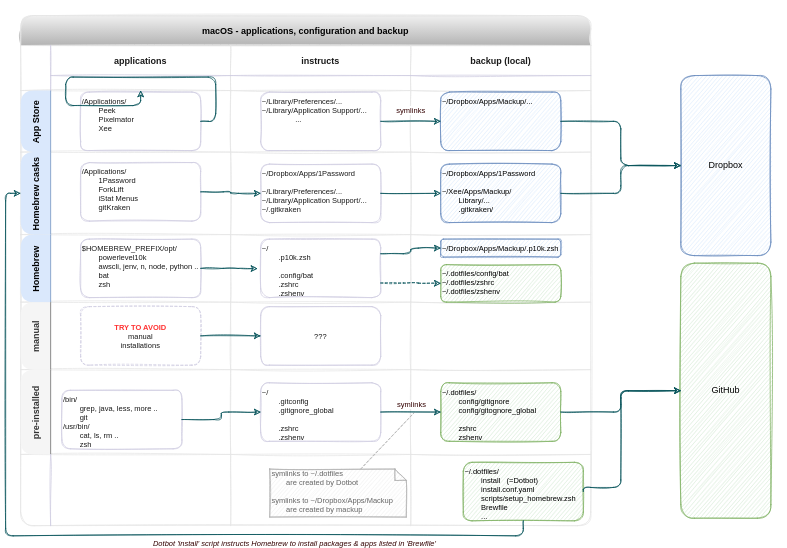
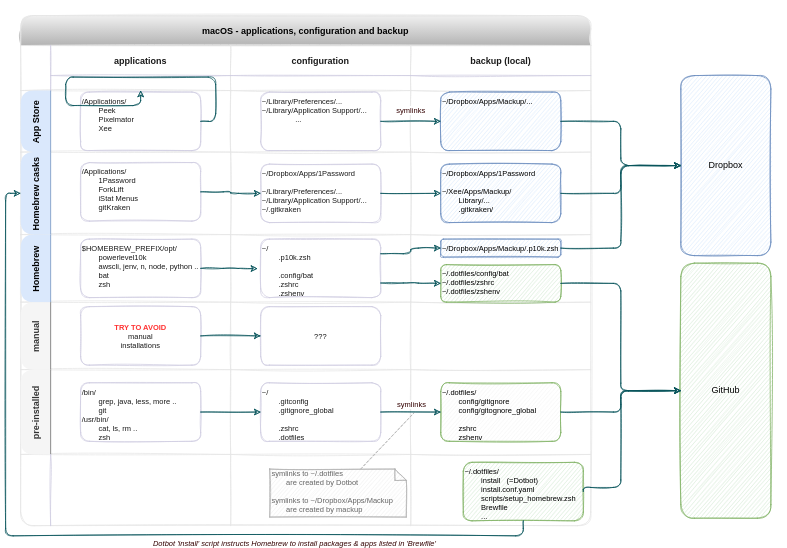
(320, 61) -> (320, 61)
none -> (619, 246)
(408, 283) -> (408, 283)
none -> (621, 309)
(141, 336) -> (141, 336)
(293, 411) -> (293, 411)
(501, 412) -> (501, 412)
(122, 419) -> (141, 412)
